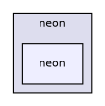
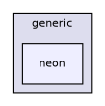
(53, 24) -> (53, 24)
